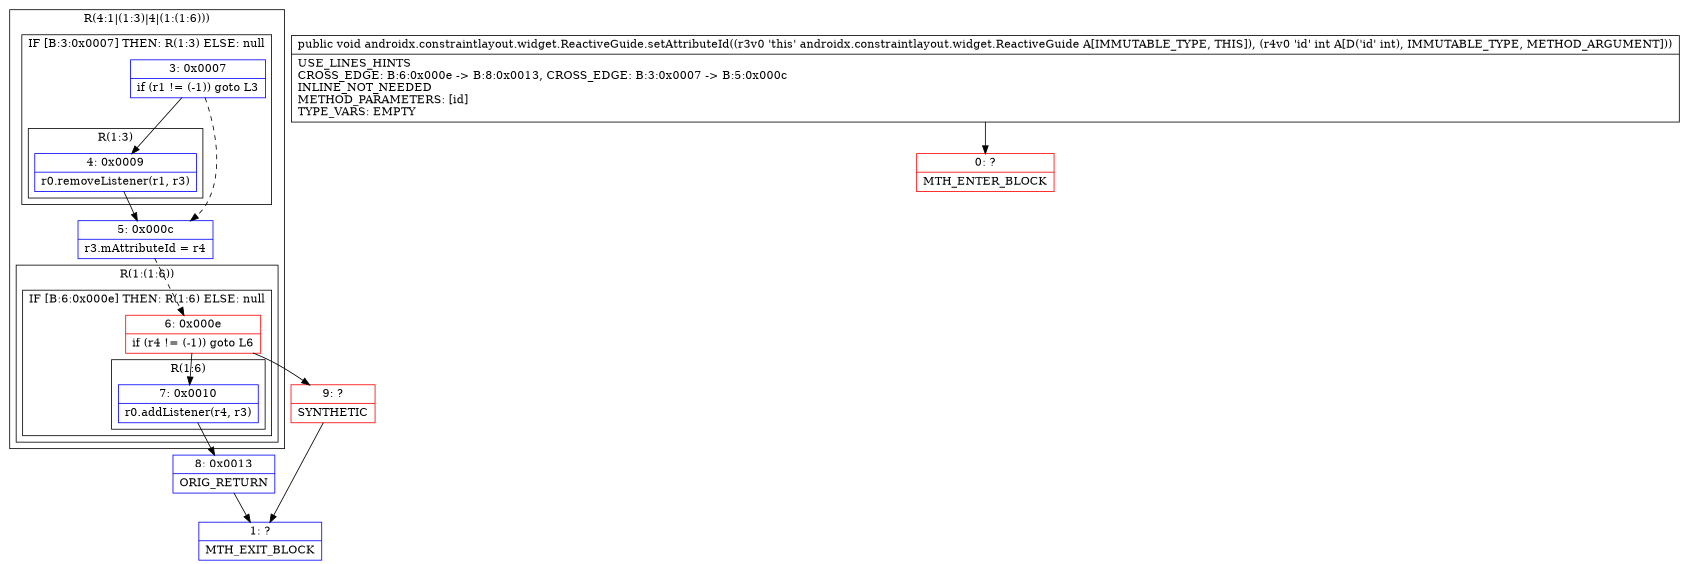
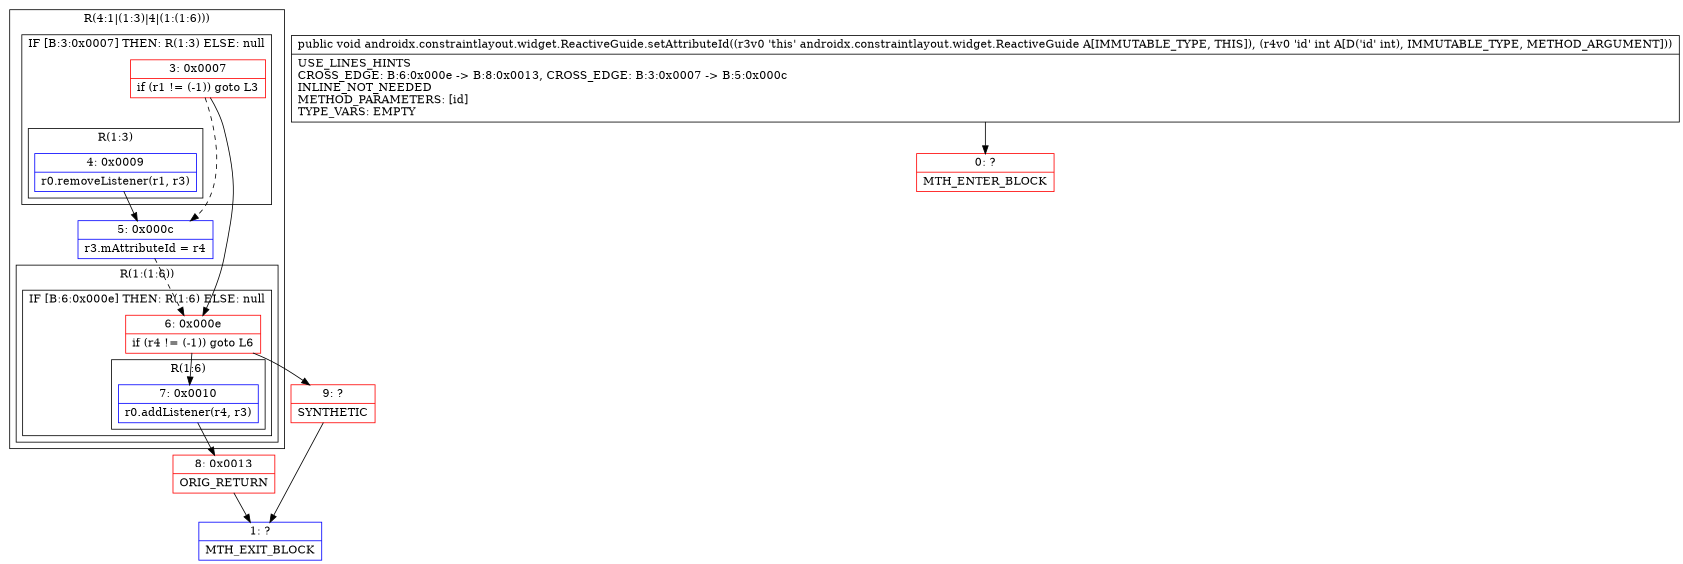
(198, 79) -> (198, 79)
(160, 123) -> (233, 197)
(224, 474) -> (224, 474)
